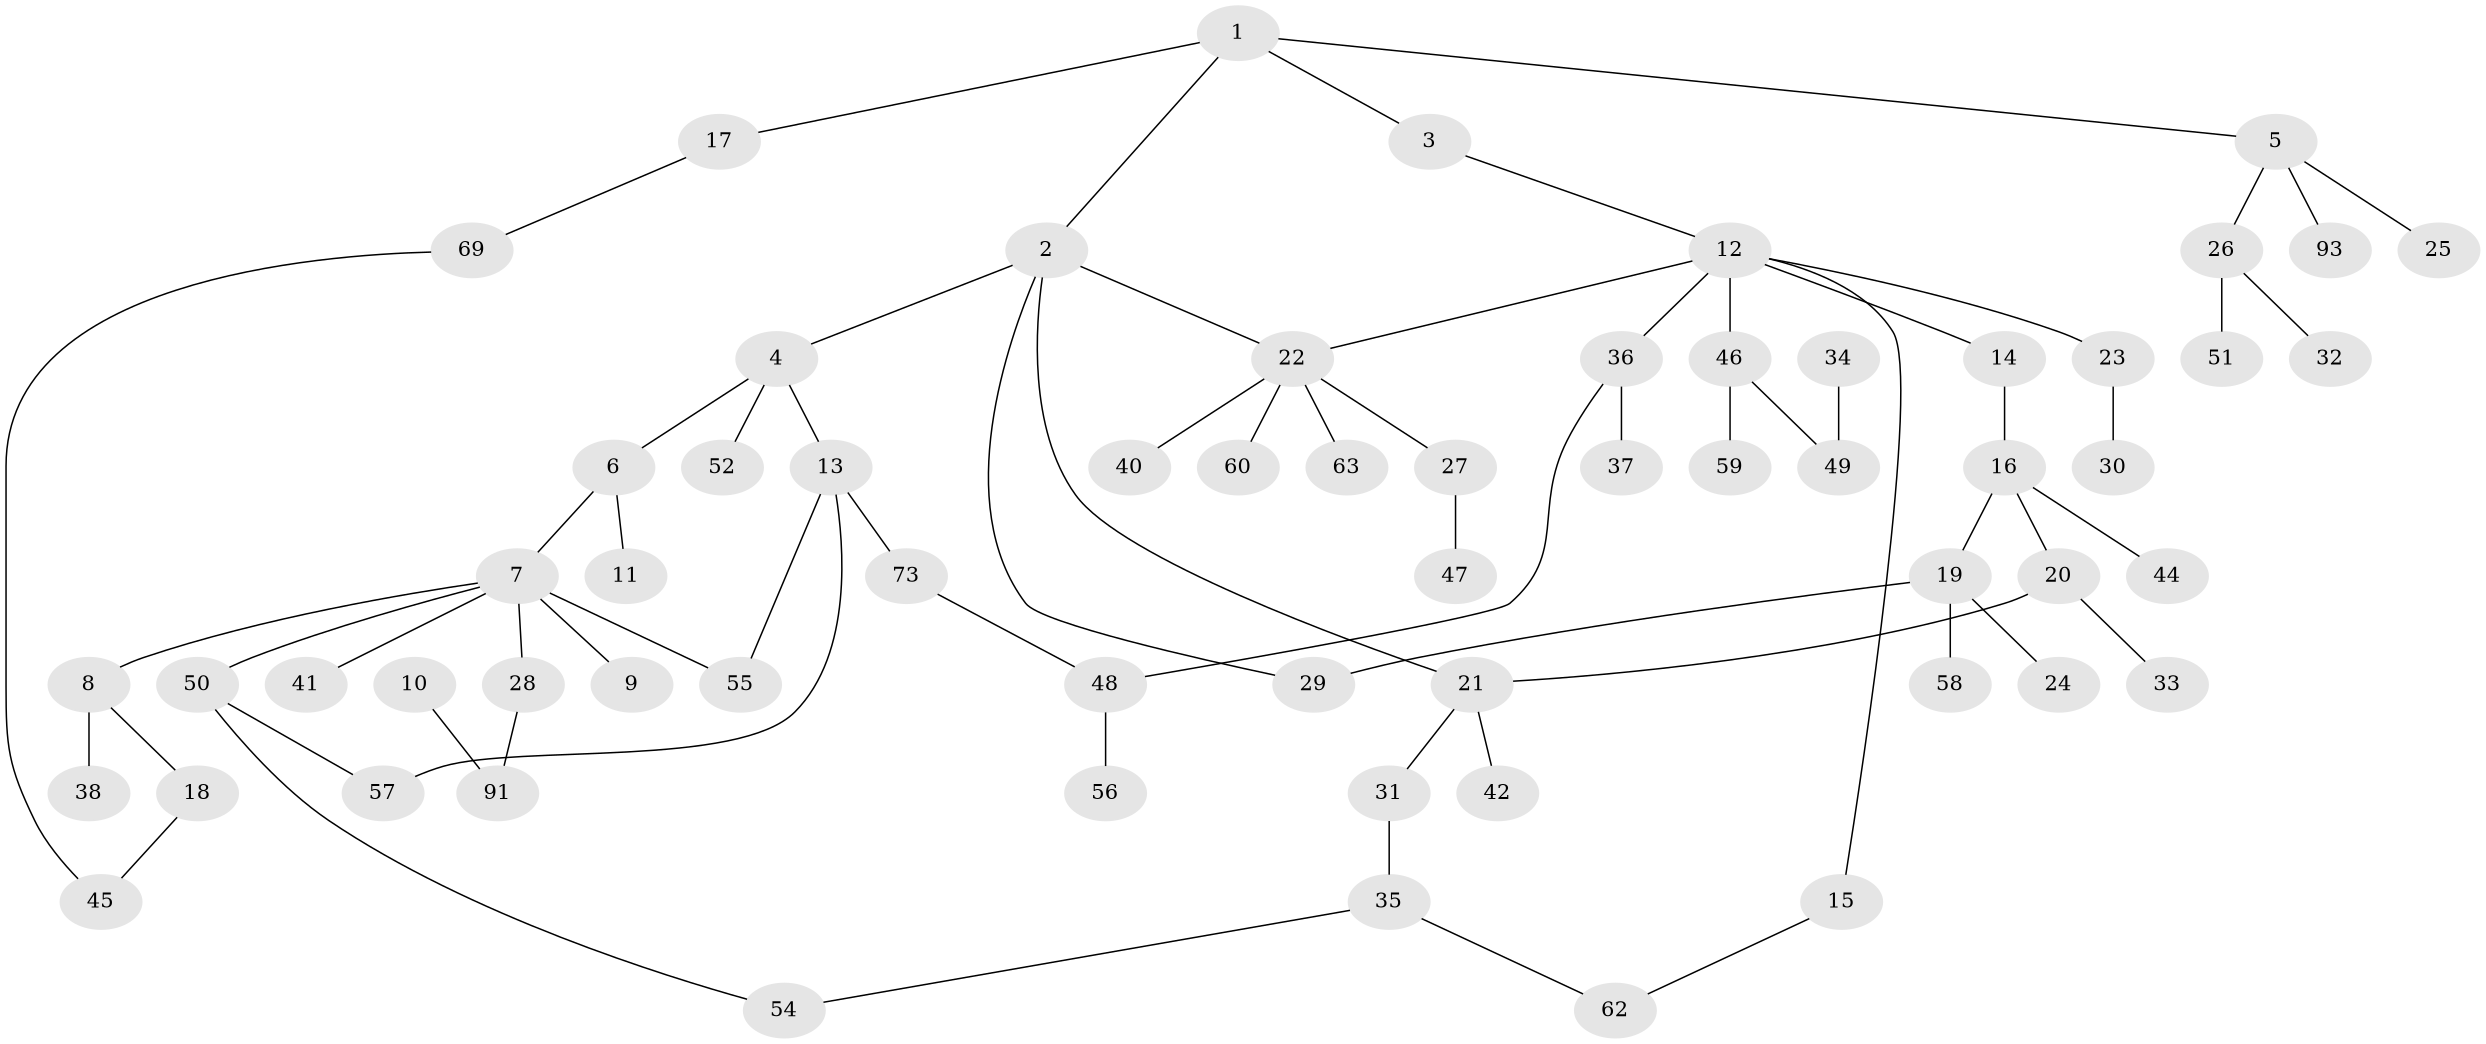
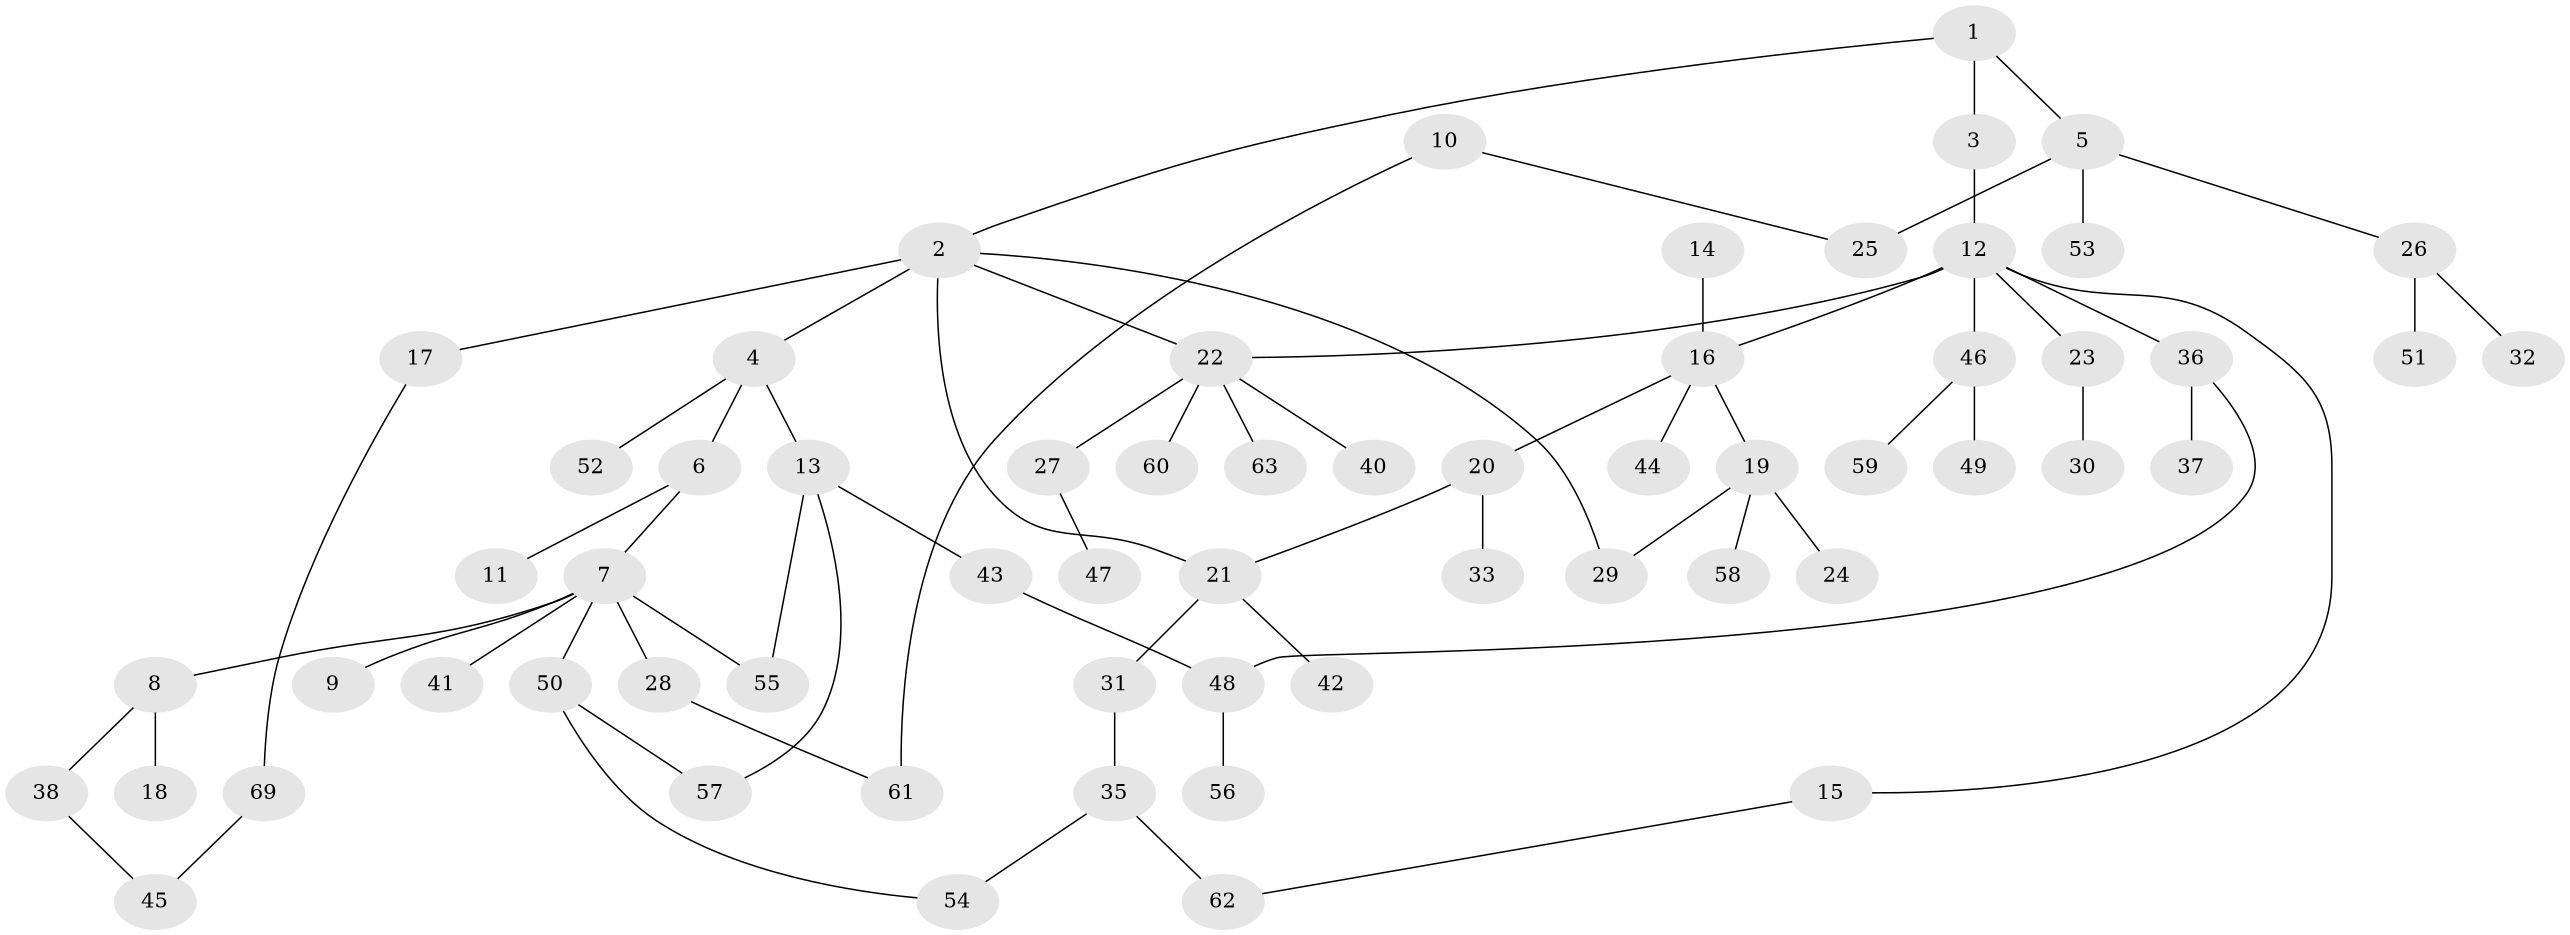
(979, 87) -> (680, 305)
none -> (1655, 196)
(2330, 250) -> (2083, 250)
(1889, 311) -> (1841, 309)
(1839, 359) -> none
(907, 576) -> (991, 576)
(498, 793) -> (902, 793)
(149, 848) -> (101, 848)
